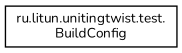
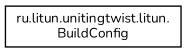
(91, 27) -> (93, 27)
